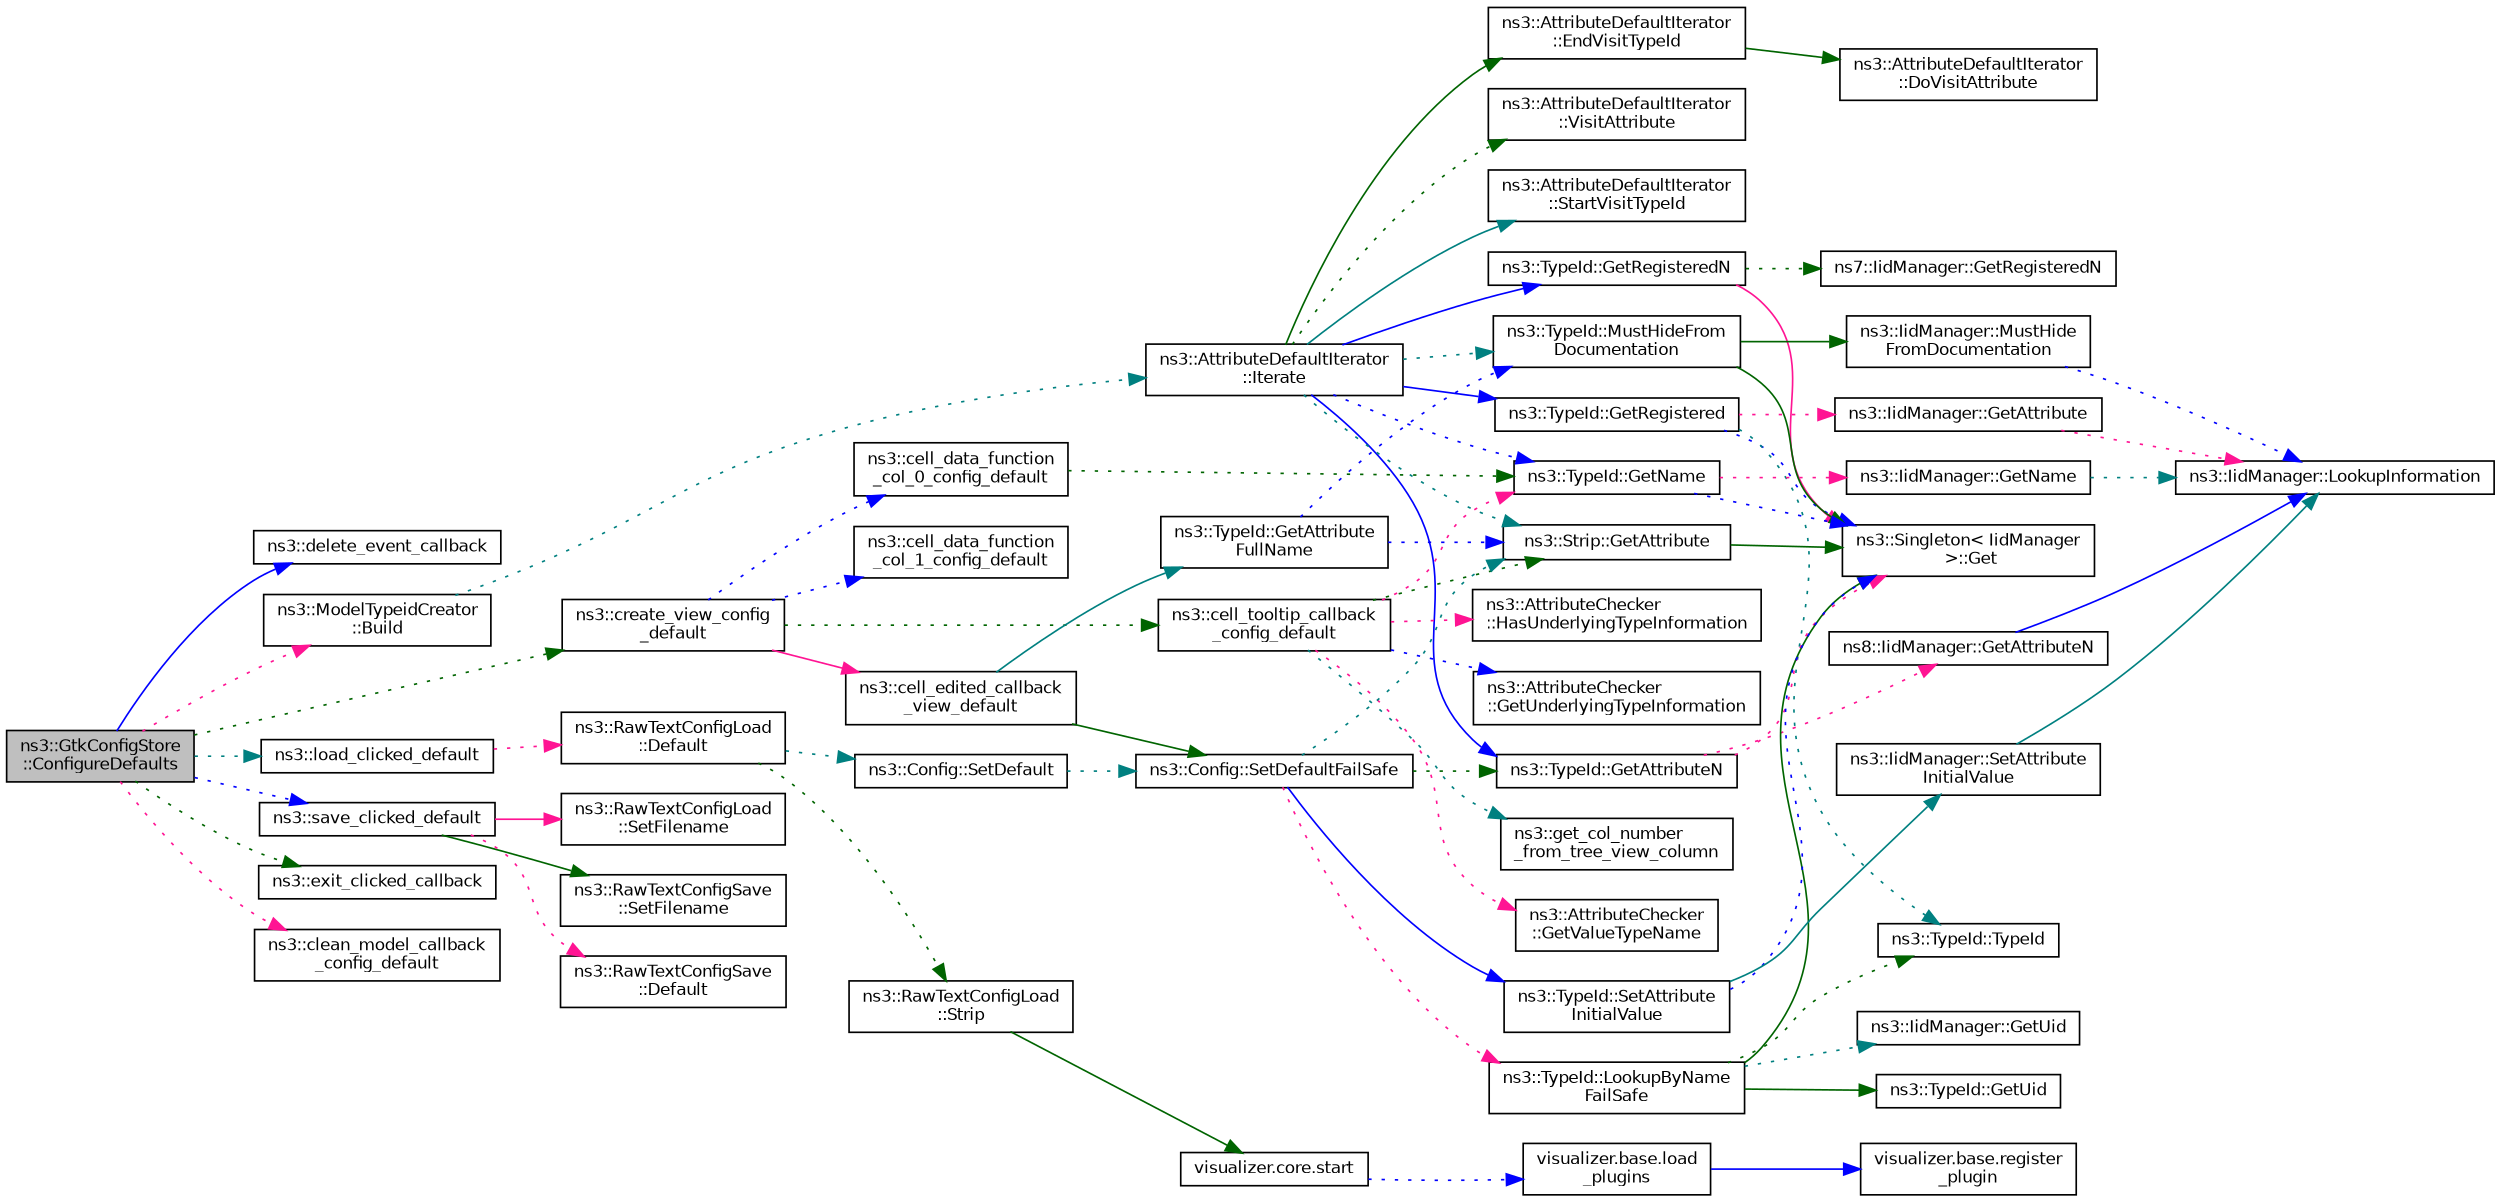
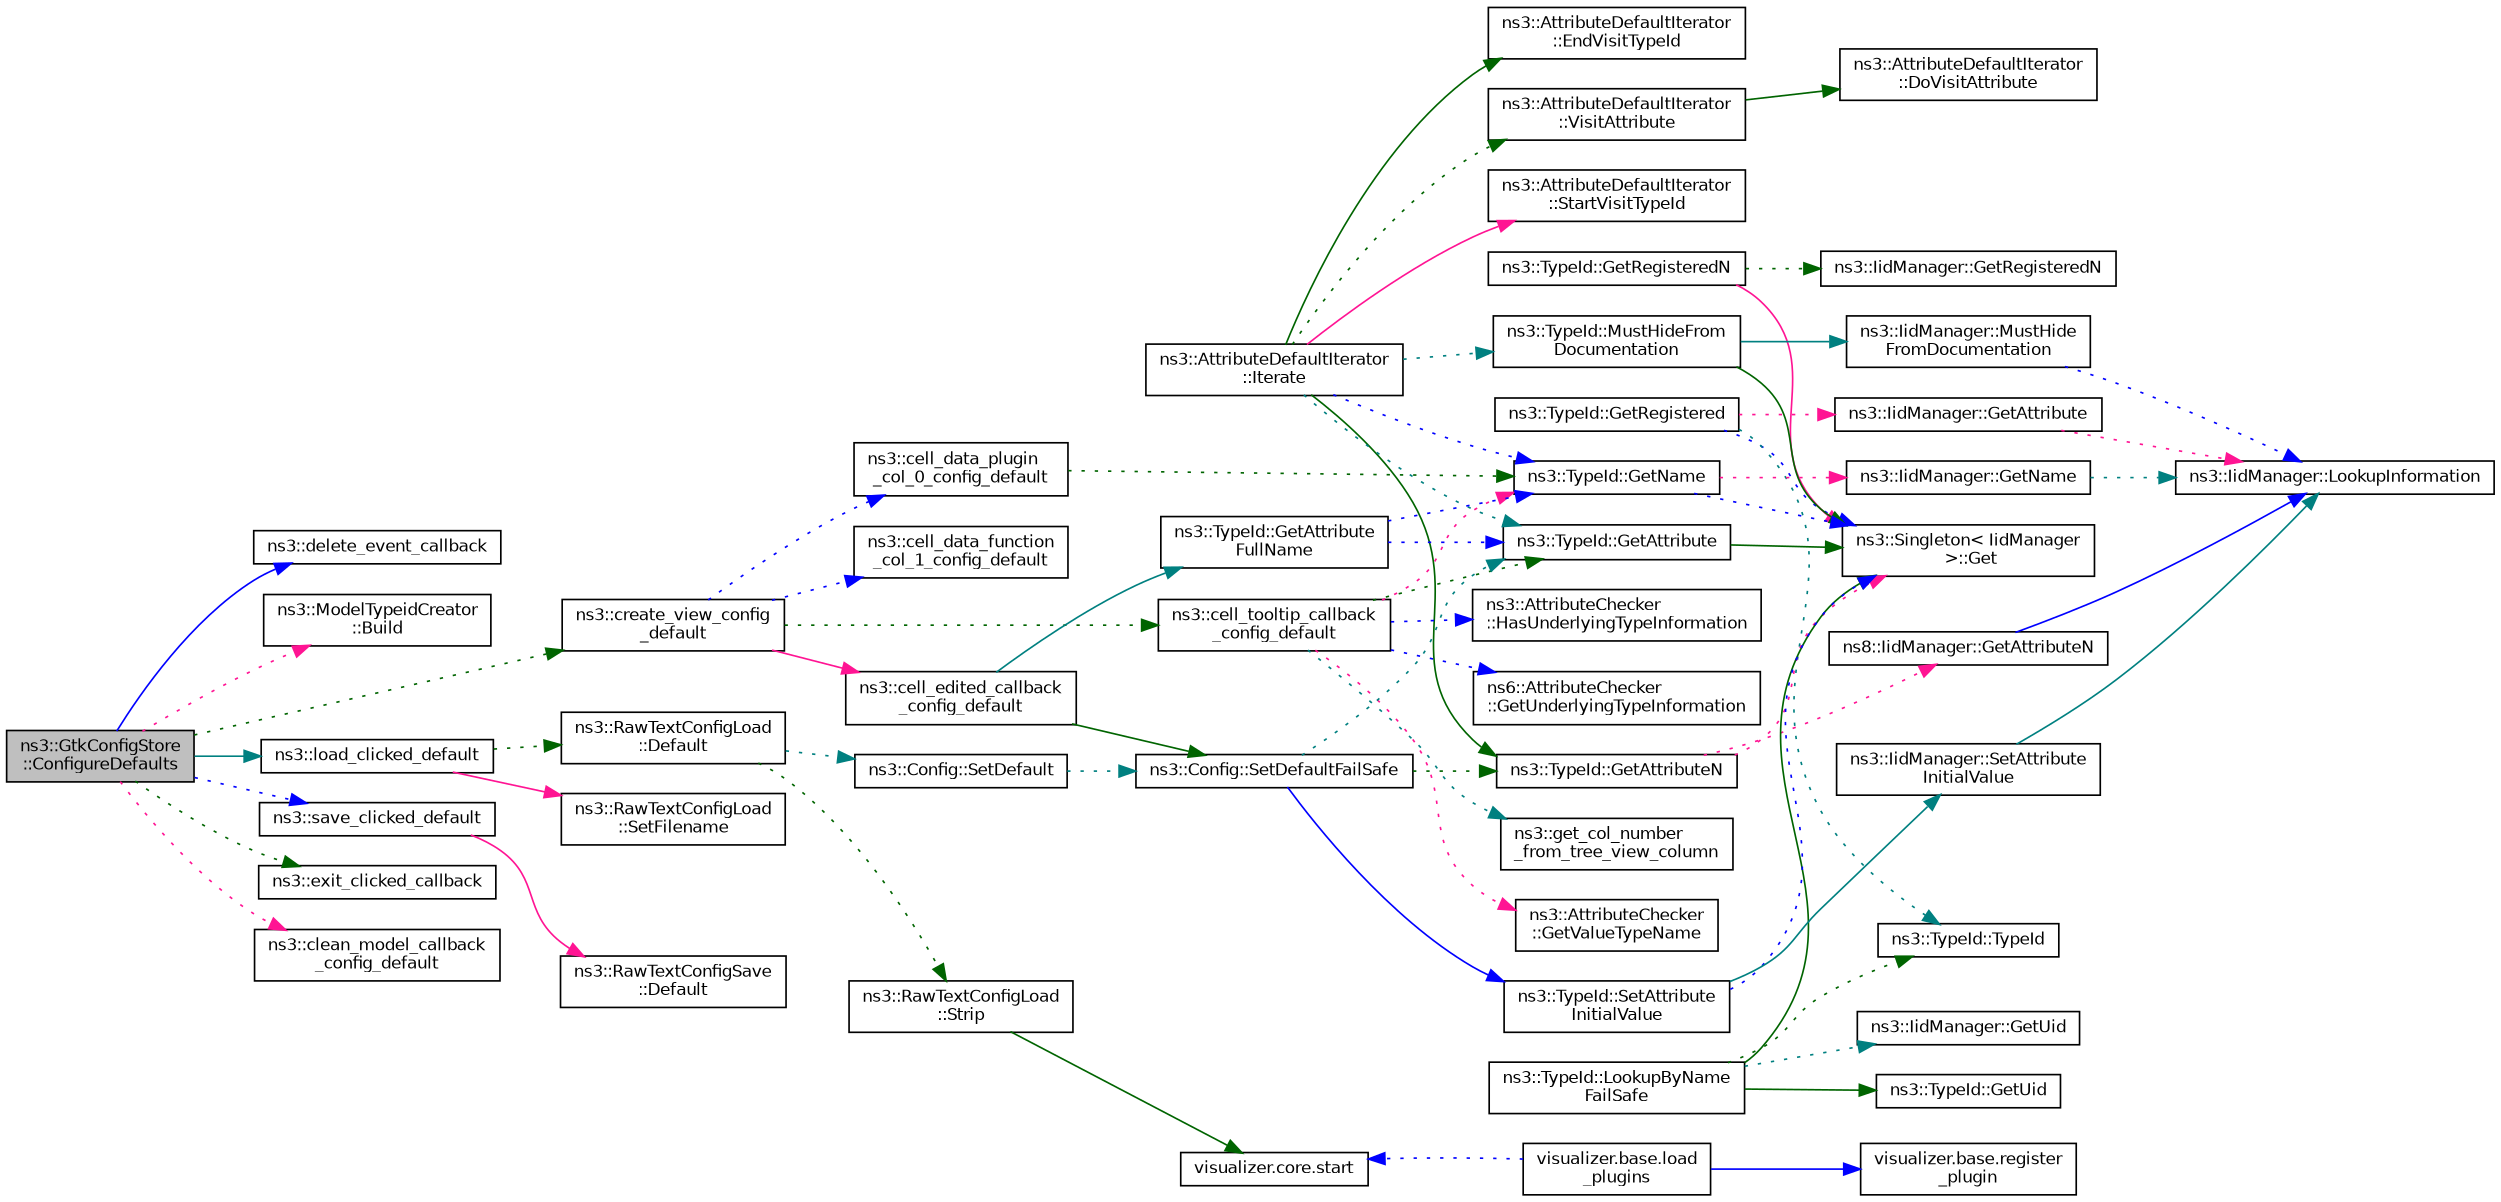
(1784, 53) -> (1784, 95)
(1968, 269) -> (1968, 269)
(1399, 279) -> (1399, 279)
(1432, 314) -> none
(1774, 342) -> (1774, 342)
(1437, 391) -> none
(1392, 436) -> (1449, 509)
(780, 449) -> none
(961, 469) -> (961, 469)
(1423, 527) -> (1423, 527)
(1617, 542) -> (1617, 542)
(1423, 621) -> (1423, 621)
(961, 698) -> (961, 698)
(1617, 698) -> (1617, 698)
(519, 747) -> (519, 747)
(219, 756) -> (219, 756)
(520, 819) -> (499, 782)
(527, 885) -> (527, 885)
(673, 900) -> none
(1365, 935) -> none
(1437, 1180) -> (1454, 1158)
